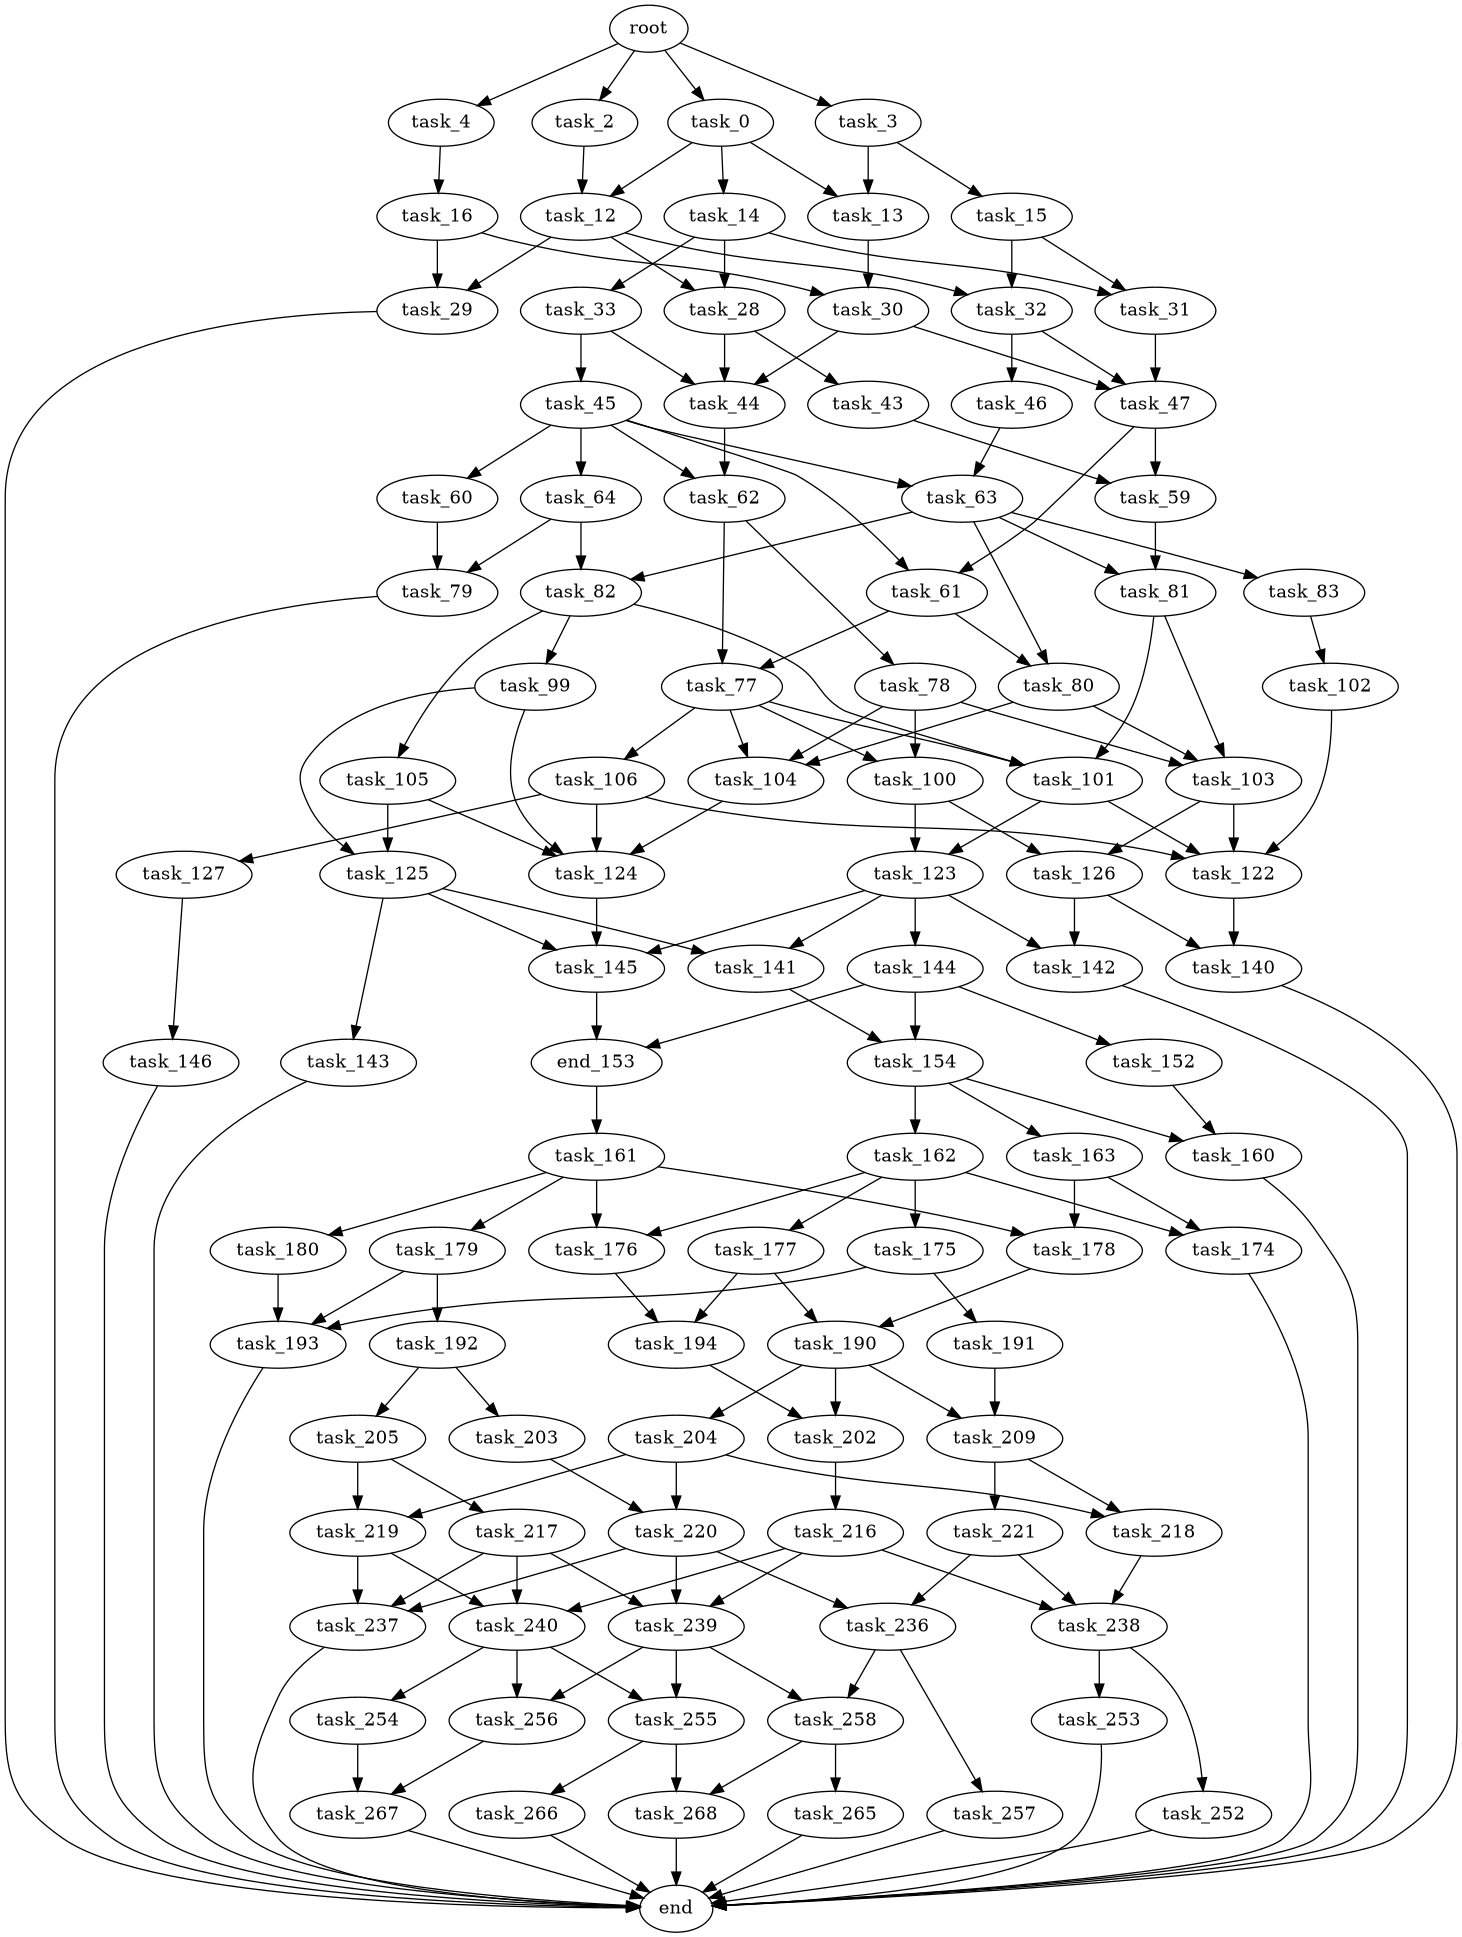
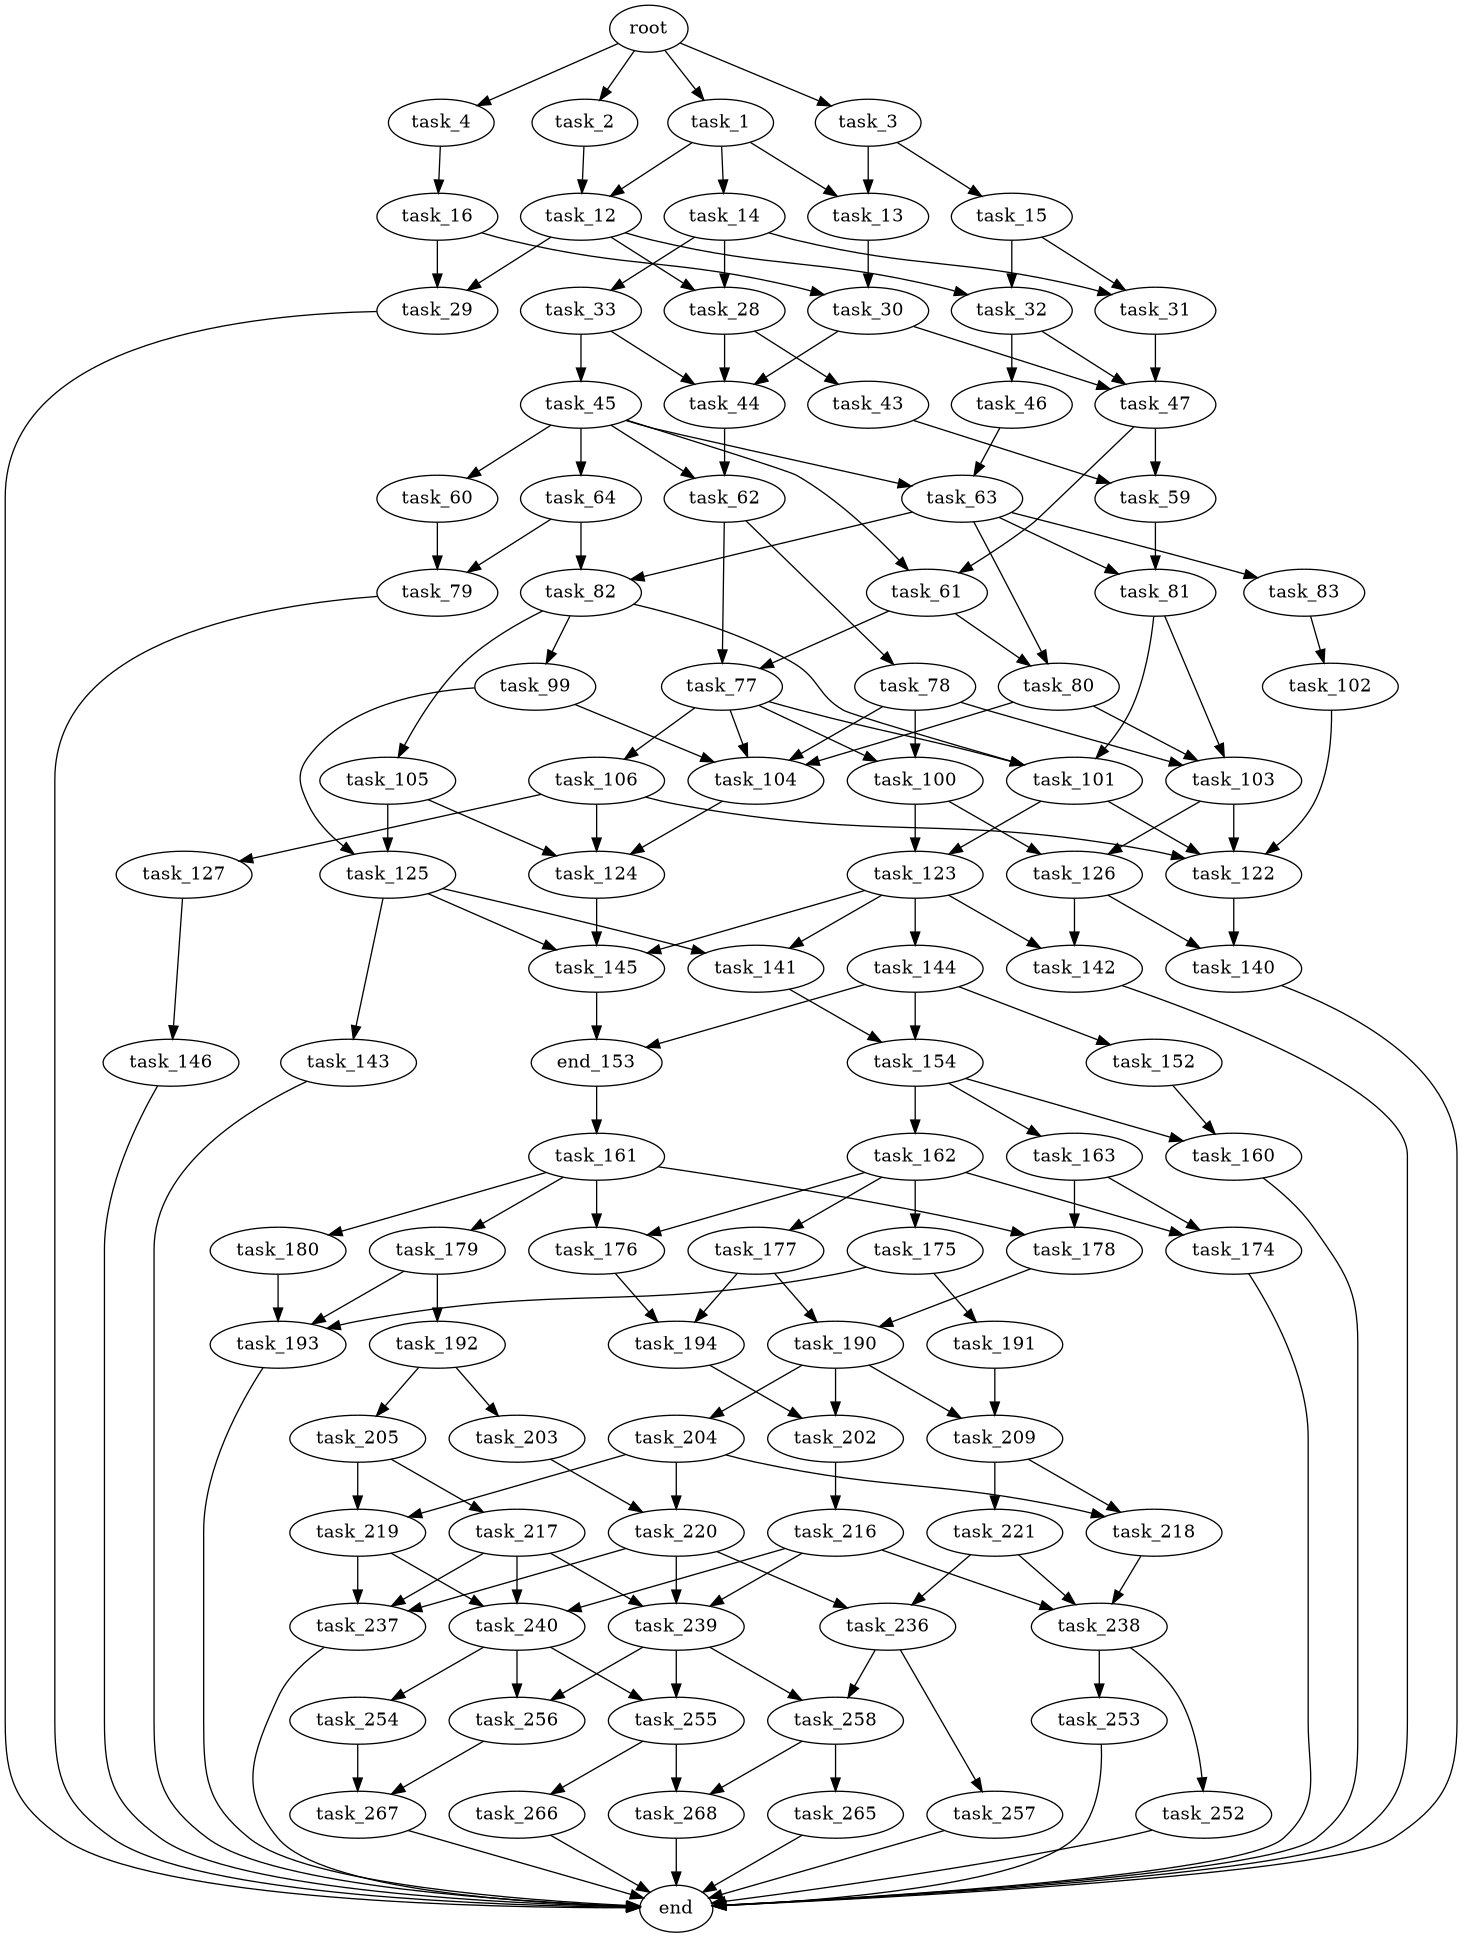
(721, 123) -> (721, 123)
(512, 784) -> (639, 731)
